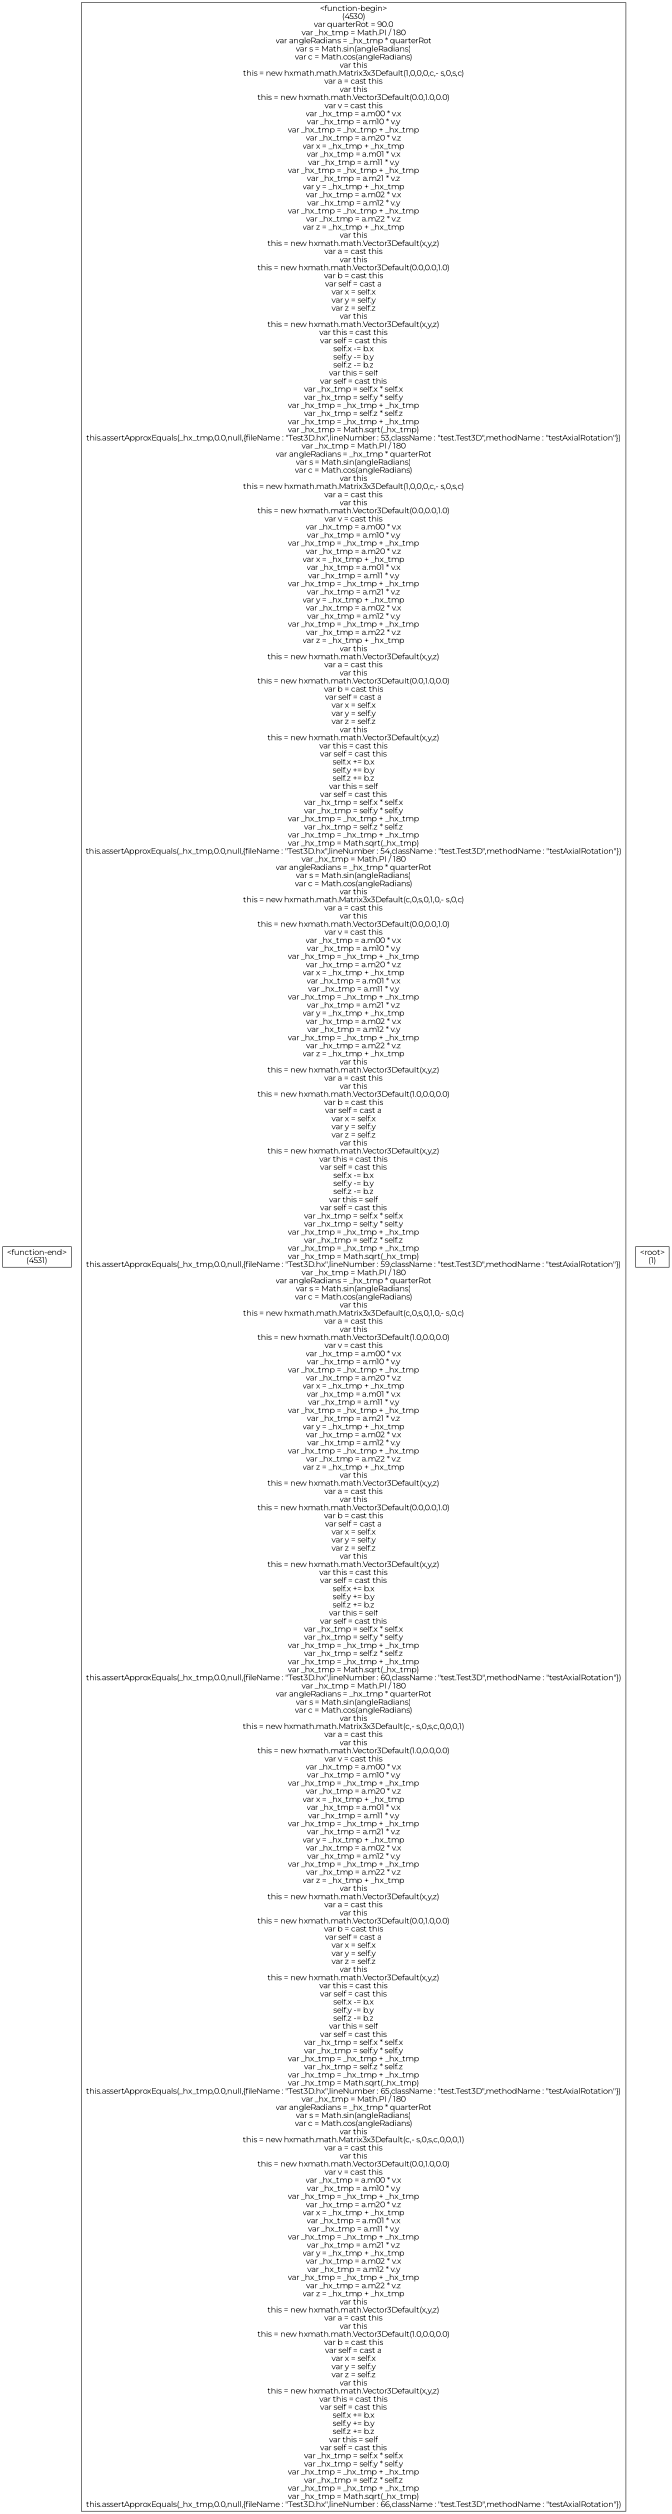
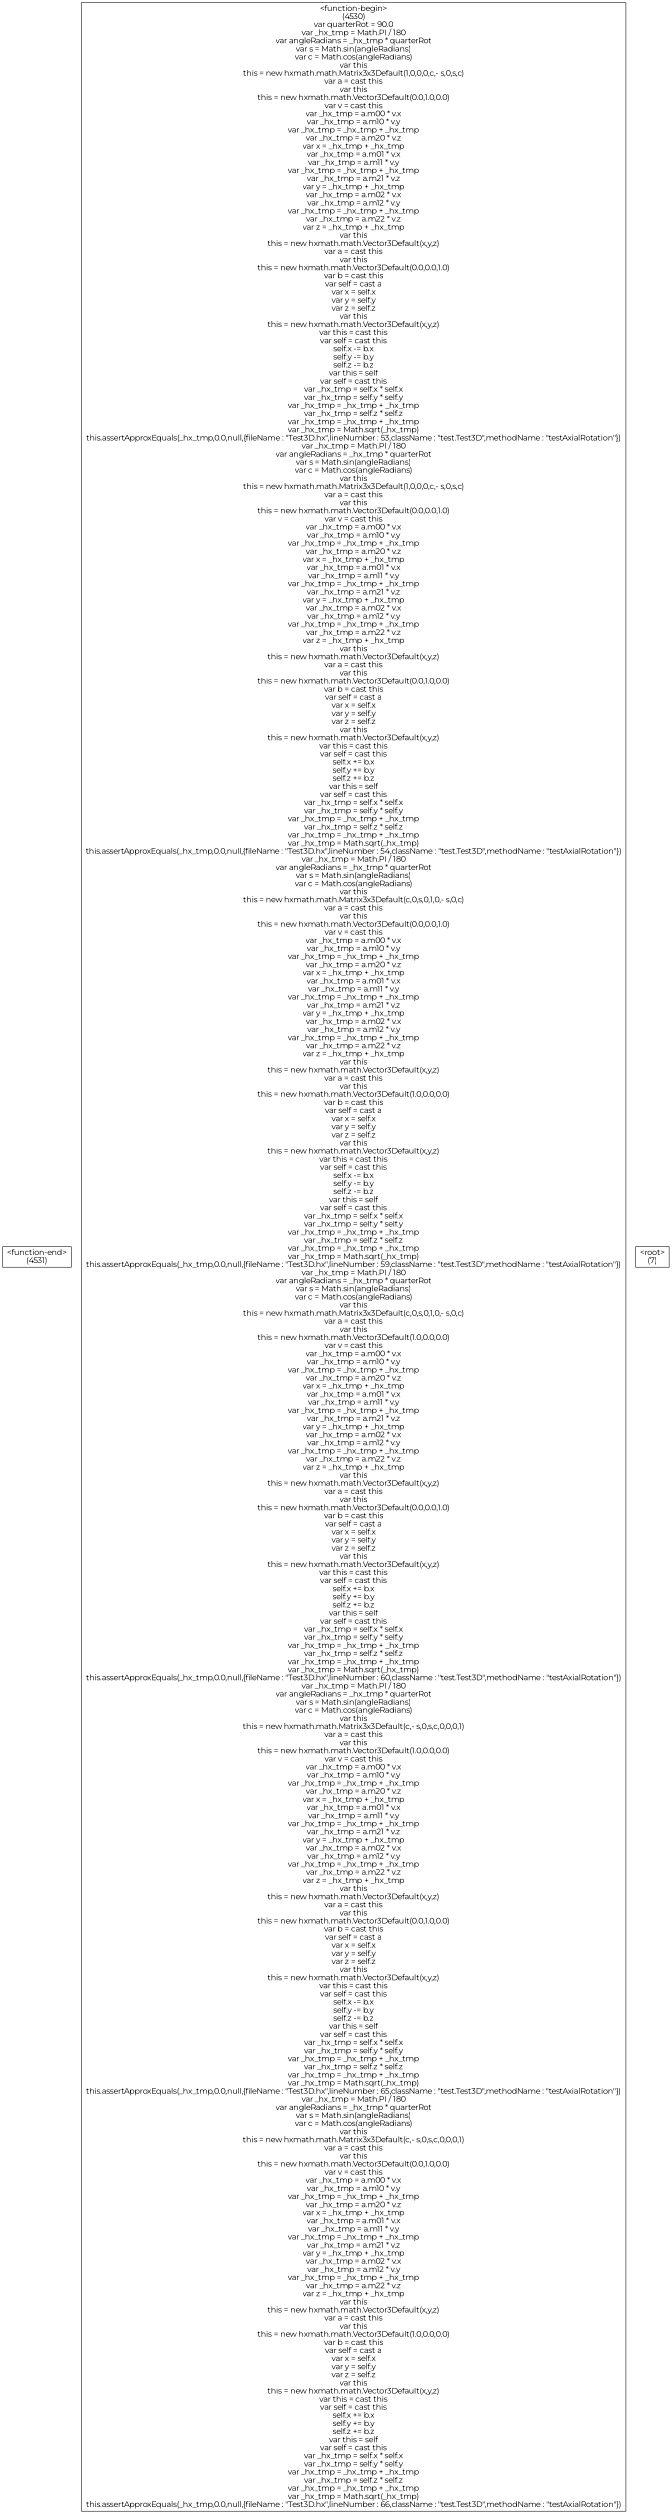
(652, 1257) -> (652, 1257)
